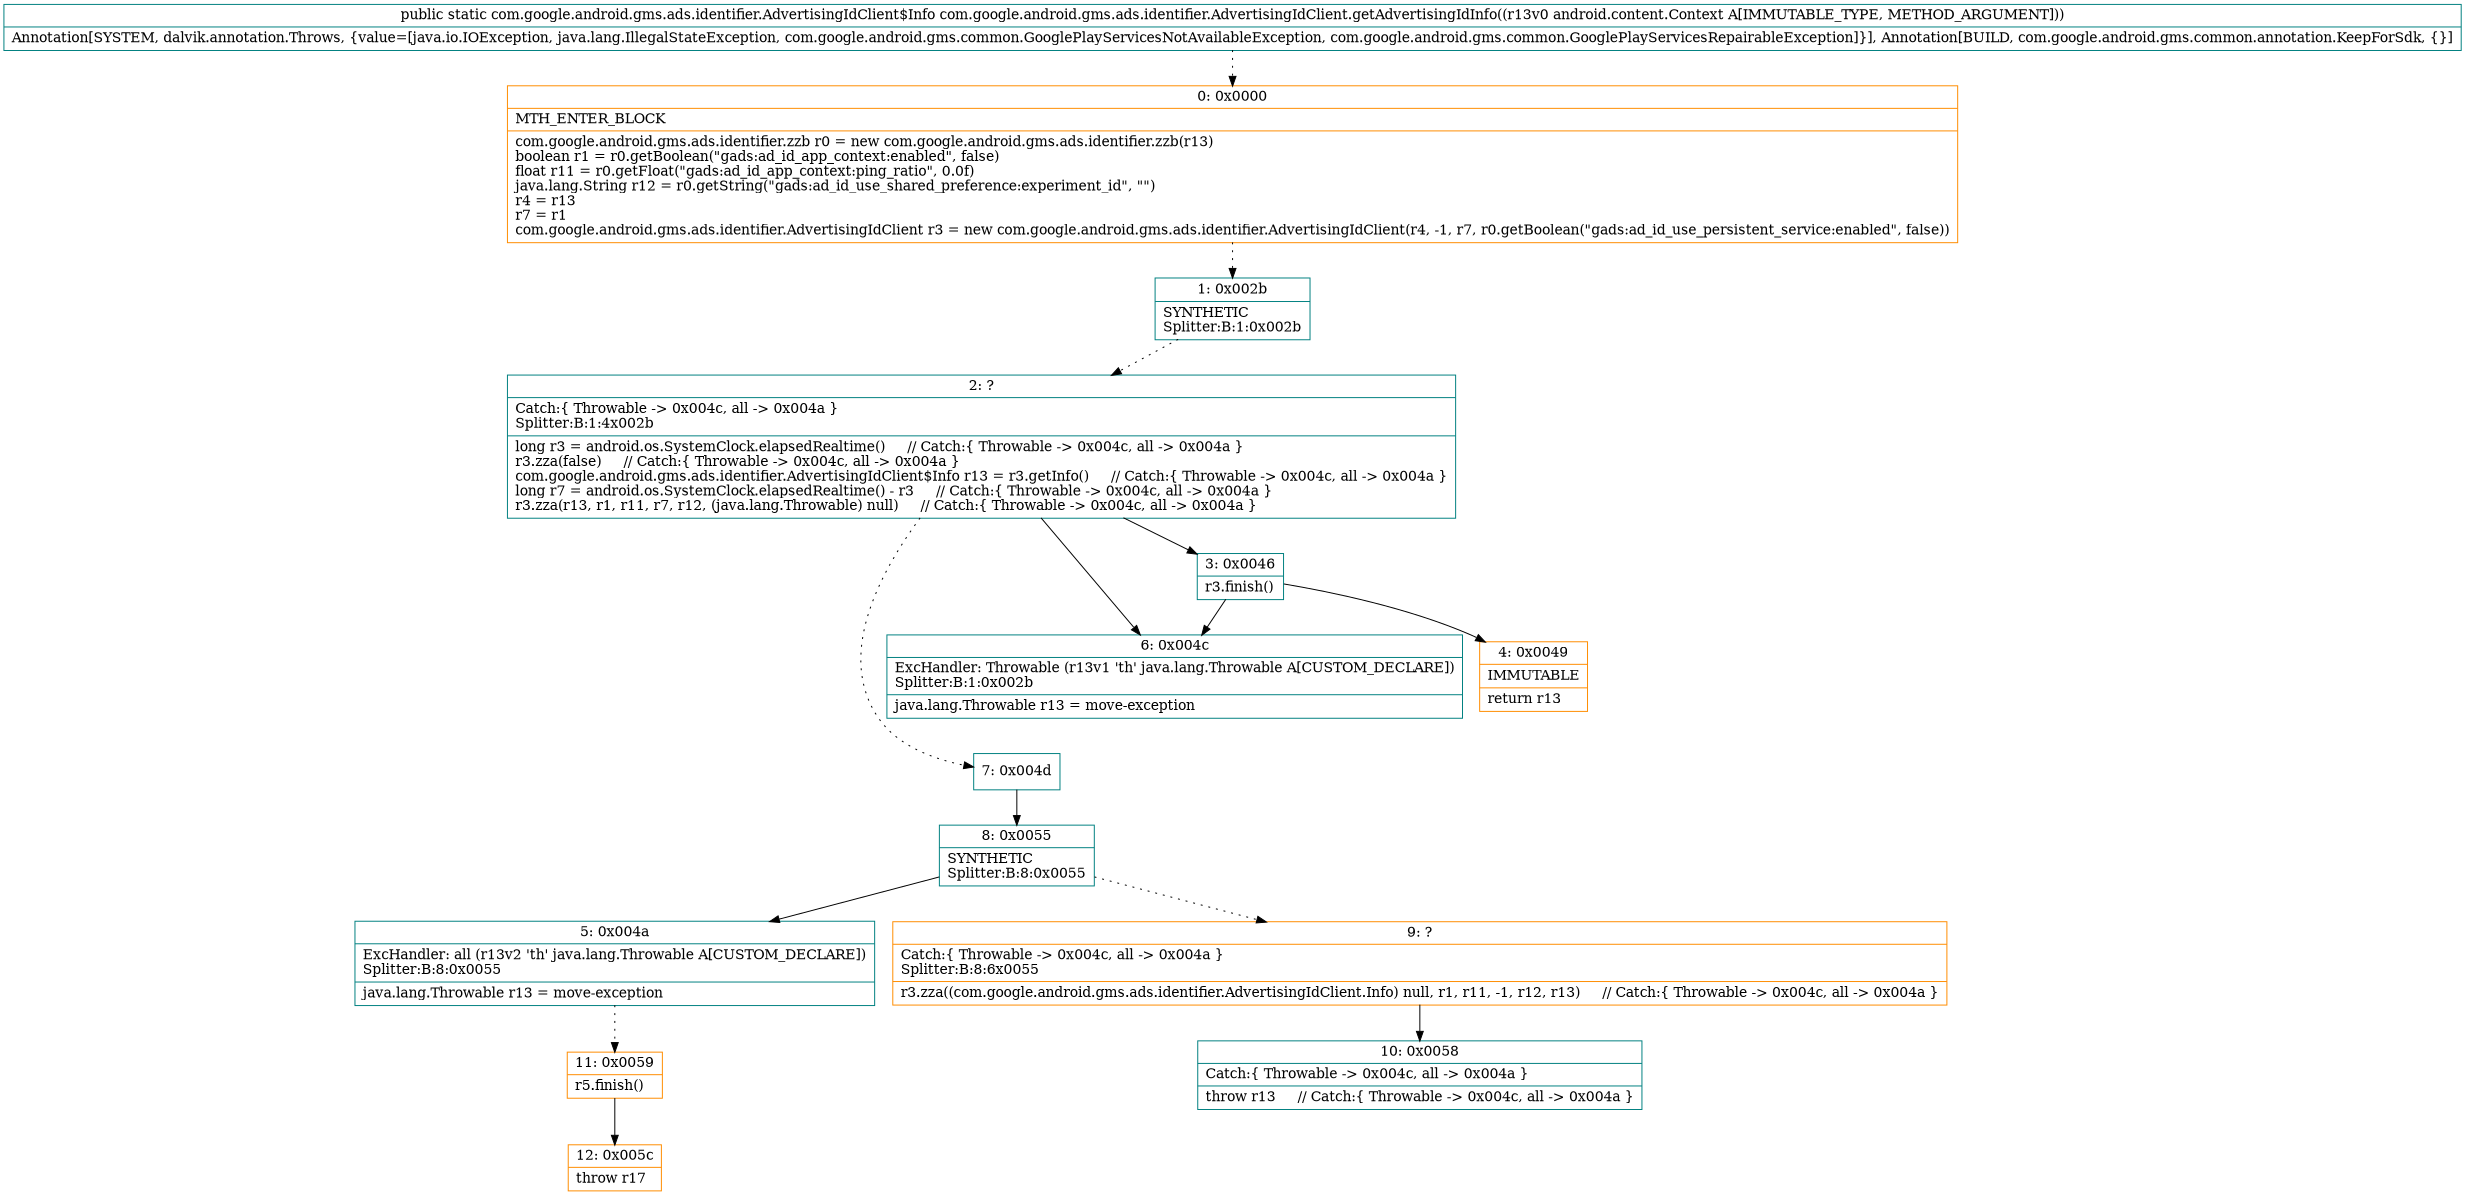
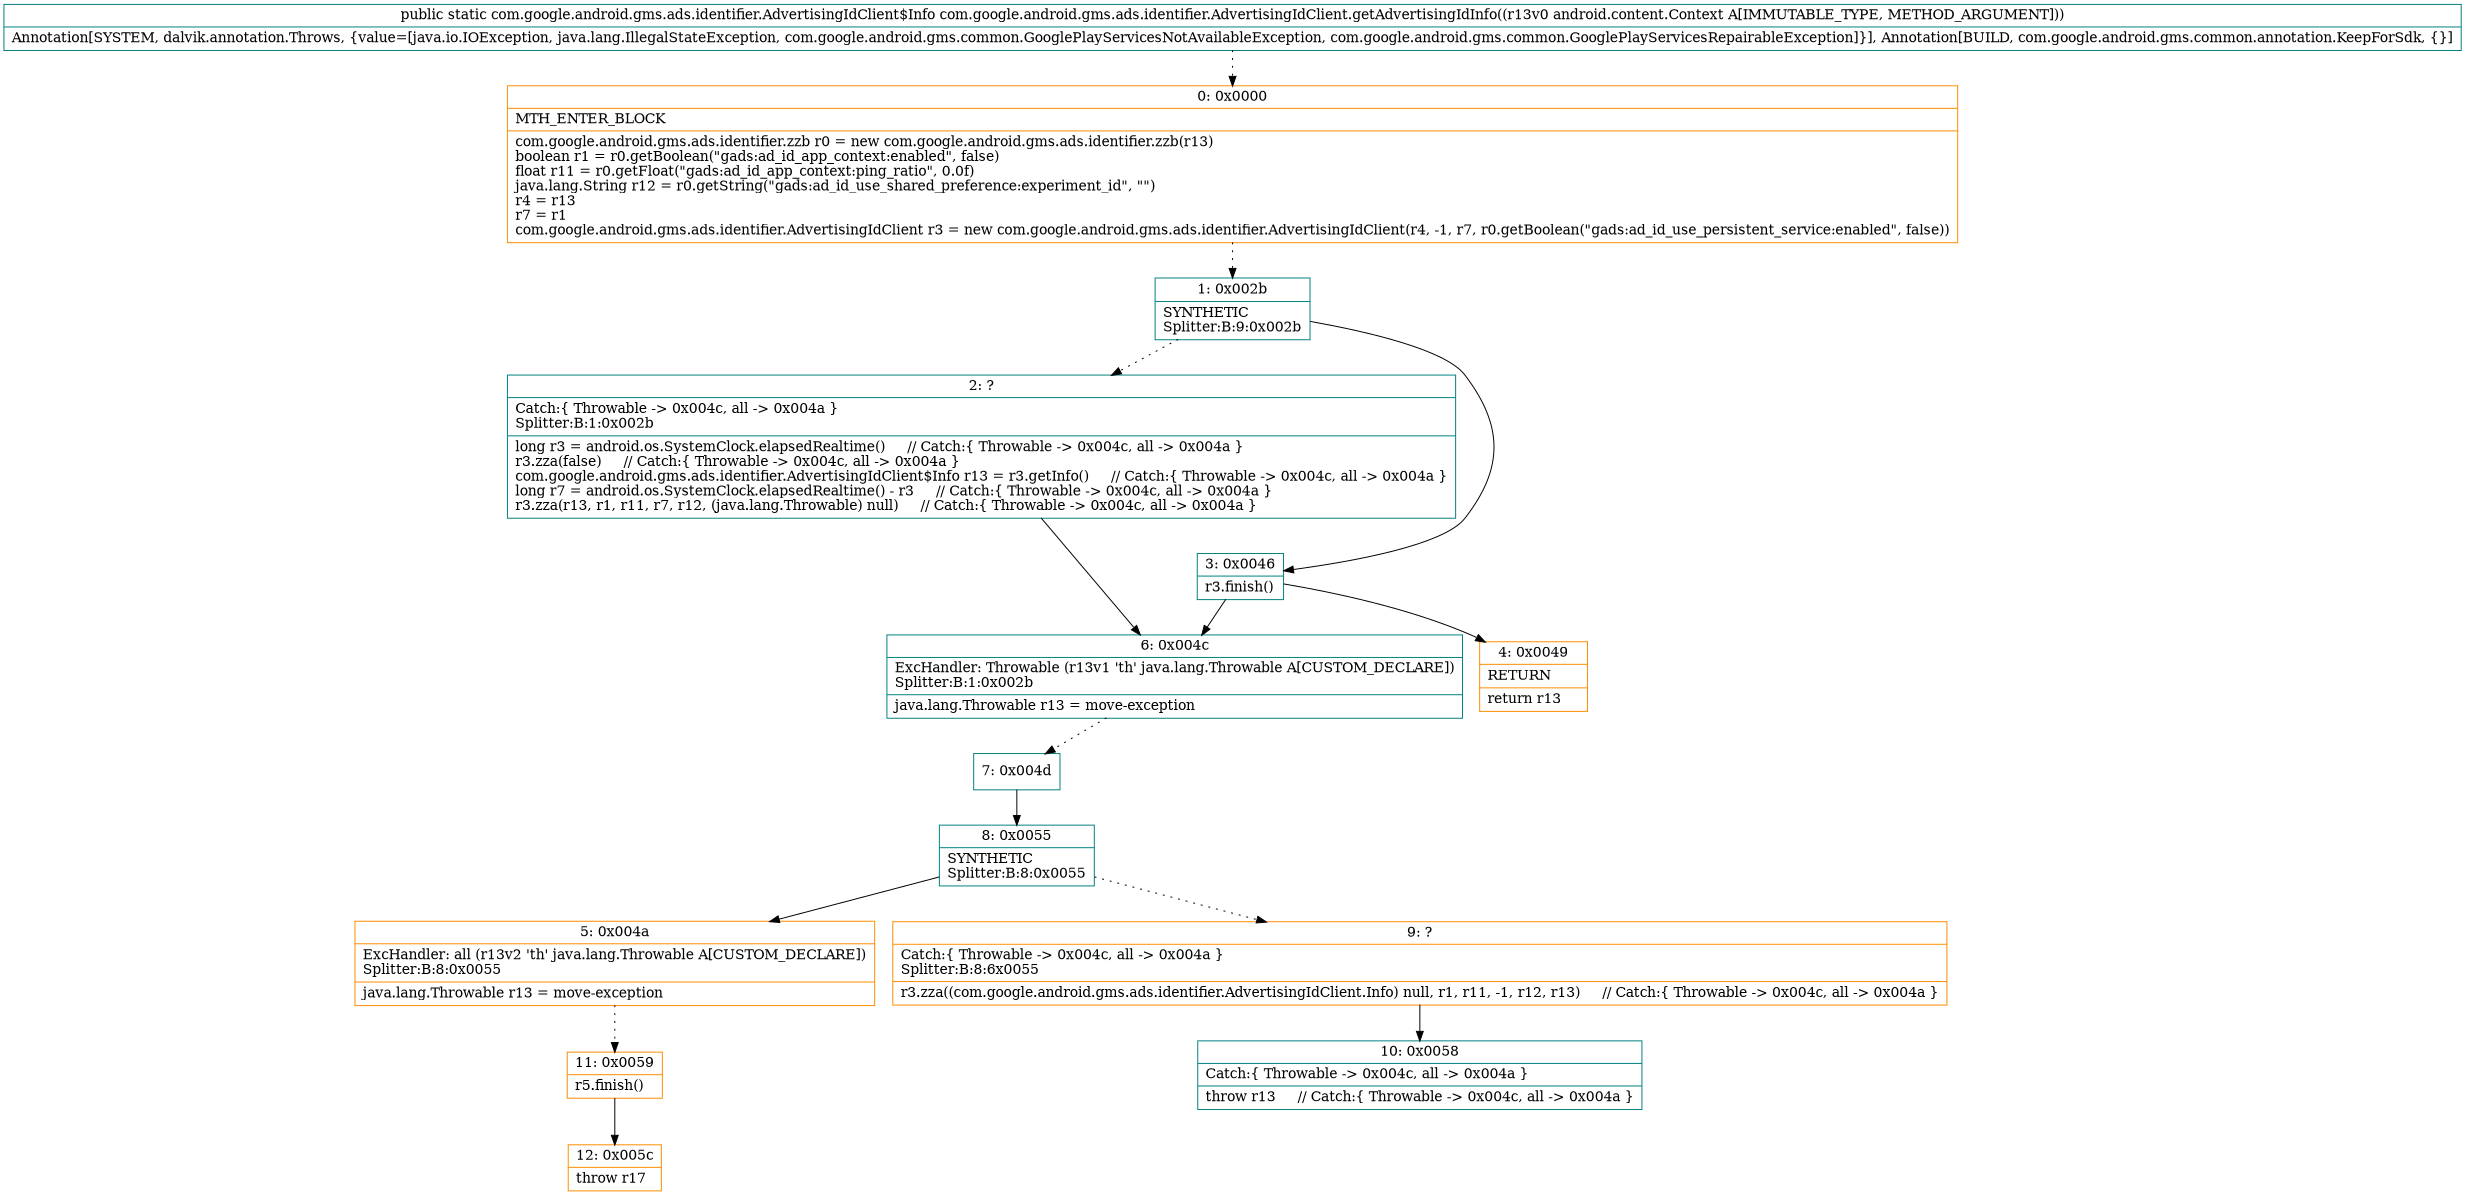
(1233, 328) -> (1233, 328)
(585, 424) -> (585, 424)
(1156, 534) -> (1493, 454)
(861, 663) -> (1080, 733)
(1534, 676) -> (1519, 676)
(615, 963) -> (615, 963)
